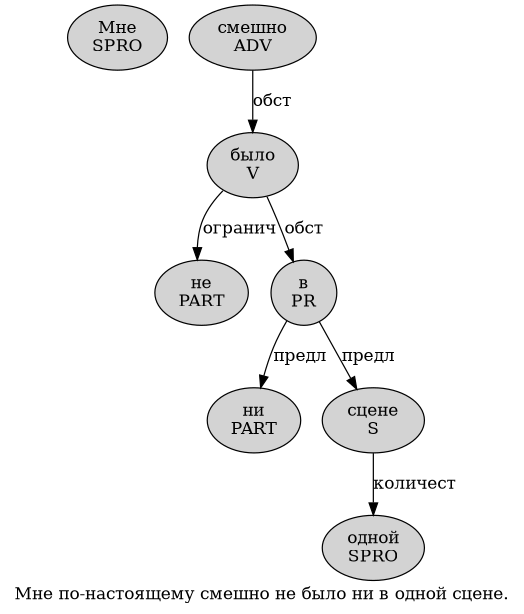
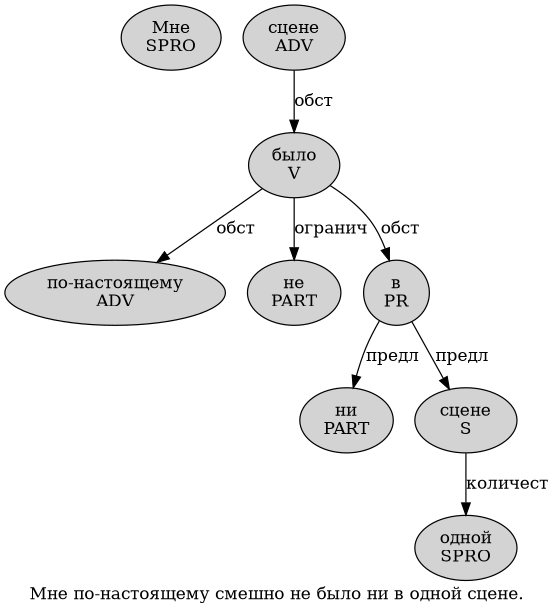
(253, 38) -> (294, 38)
none -> (115, 293)
